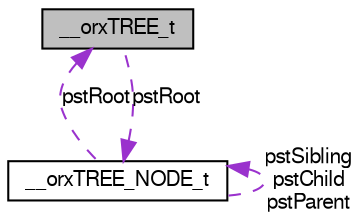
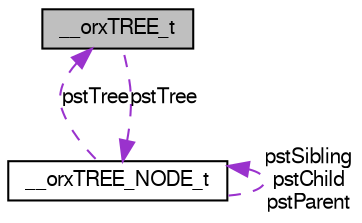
(97, 98) -> (96, 98)
(167, 98) -> (164, 98)
